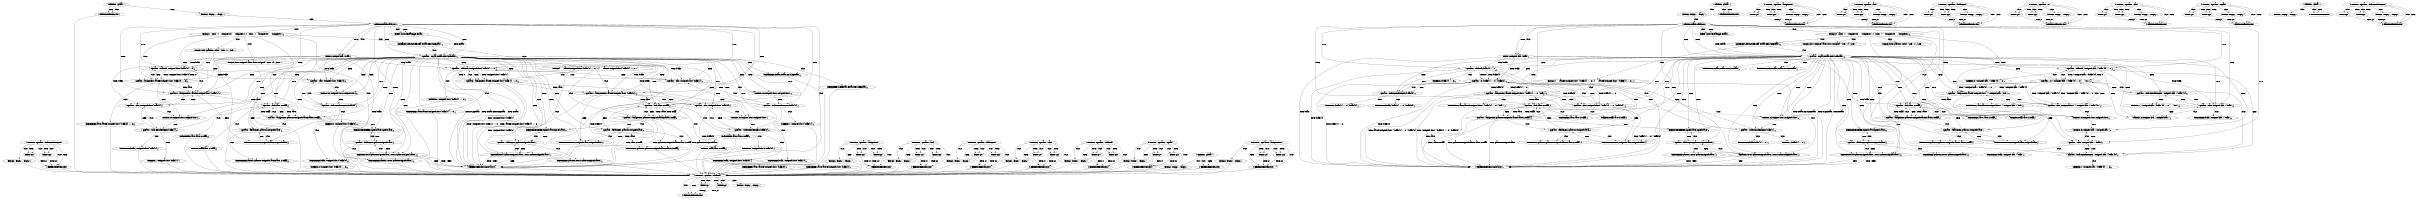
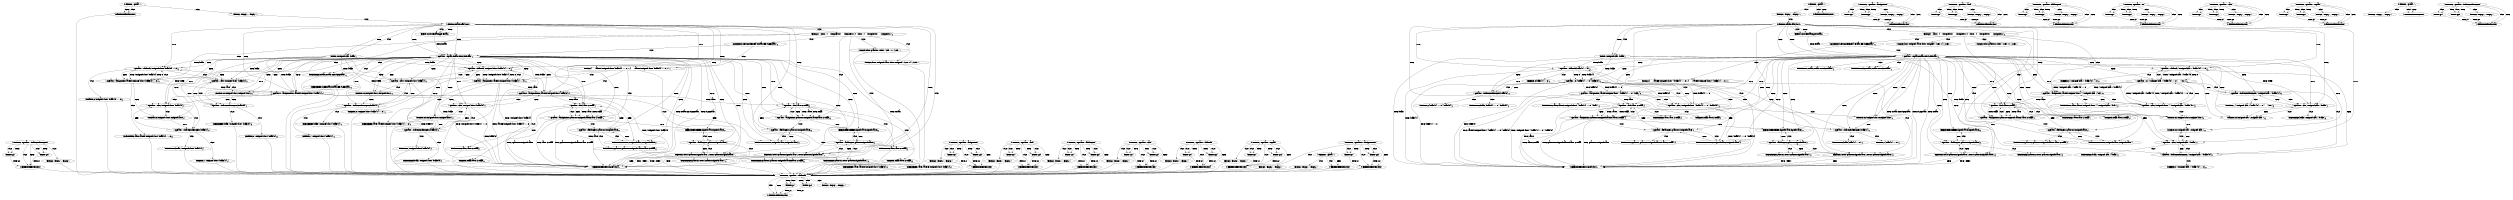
(199, 78) -> (97, 75)
(448, 81) -> (438, 87)
